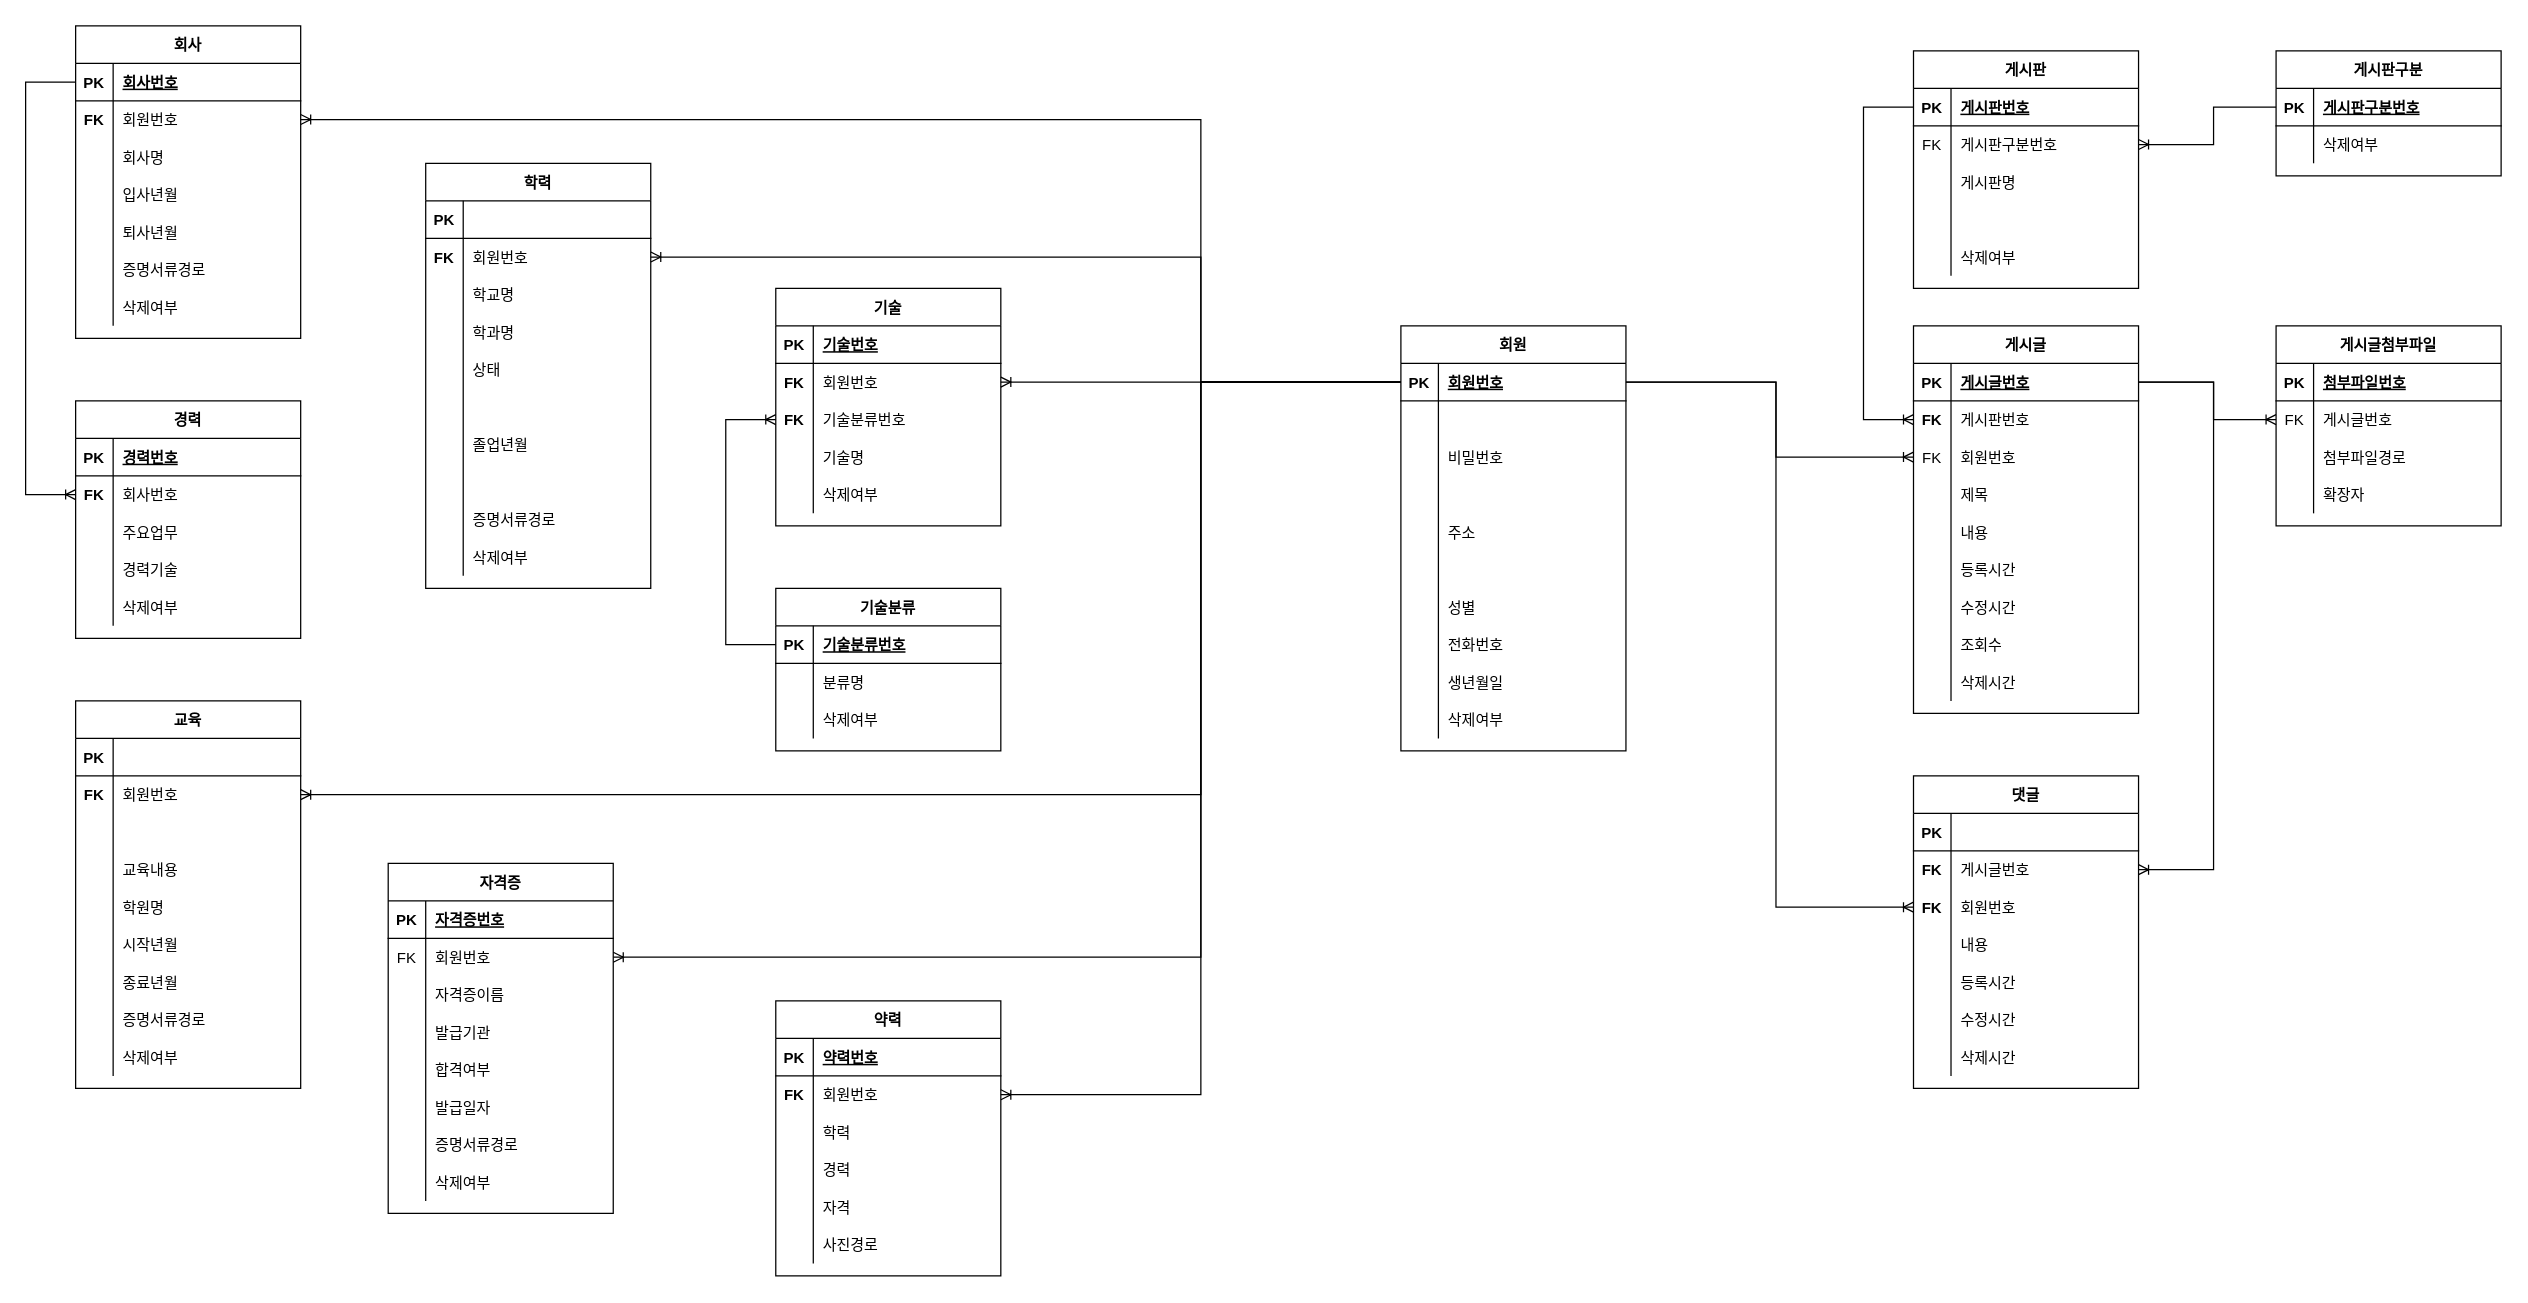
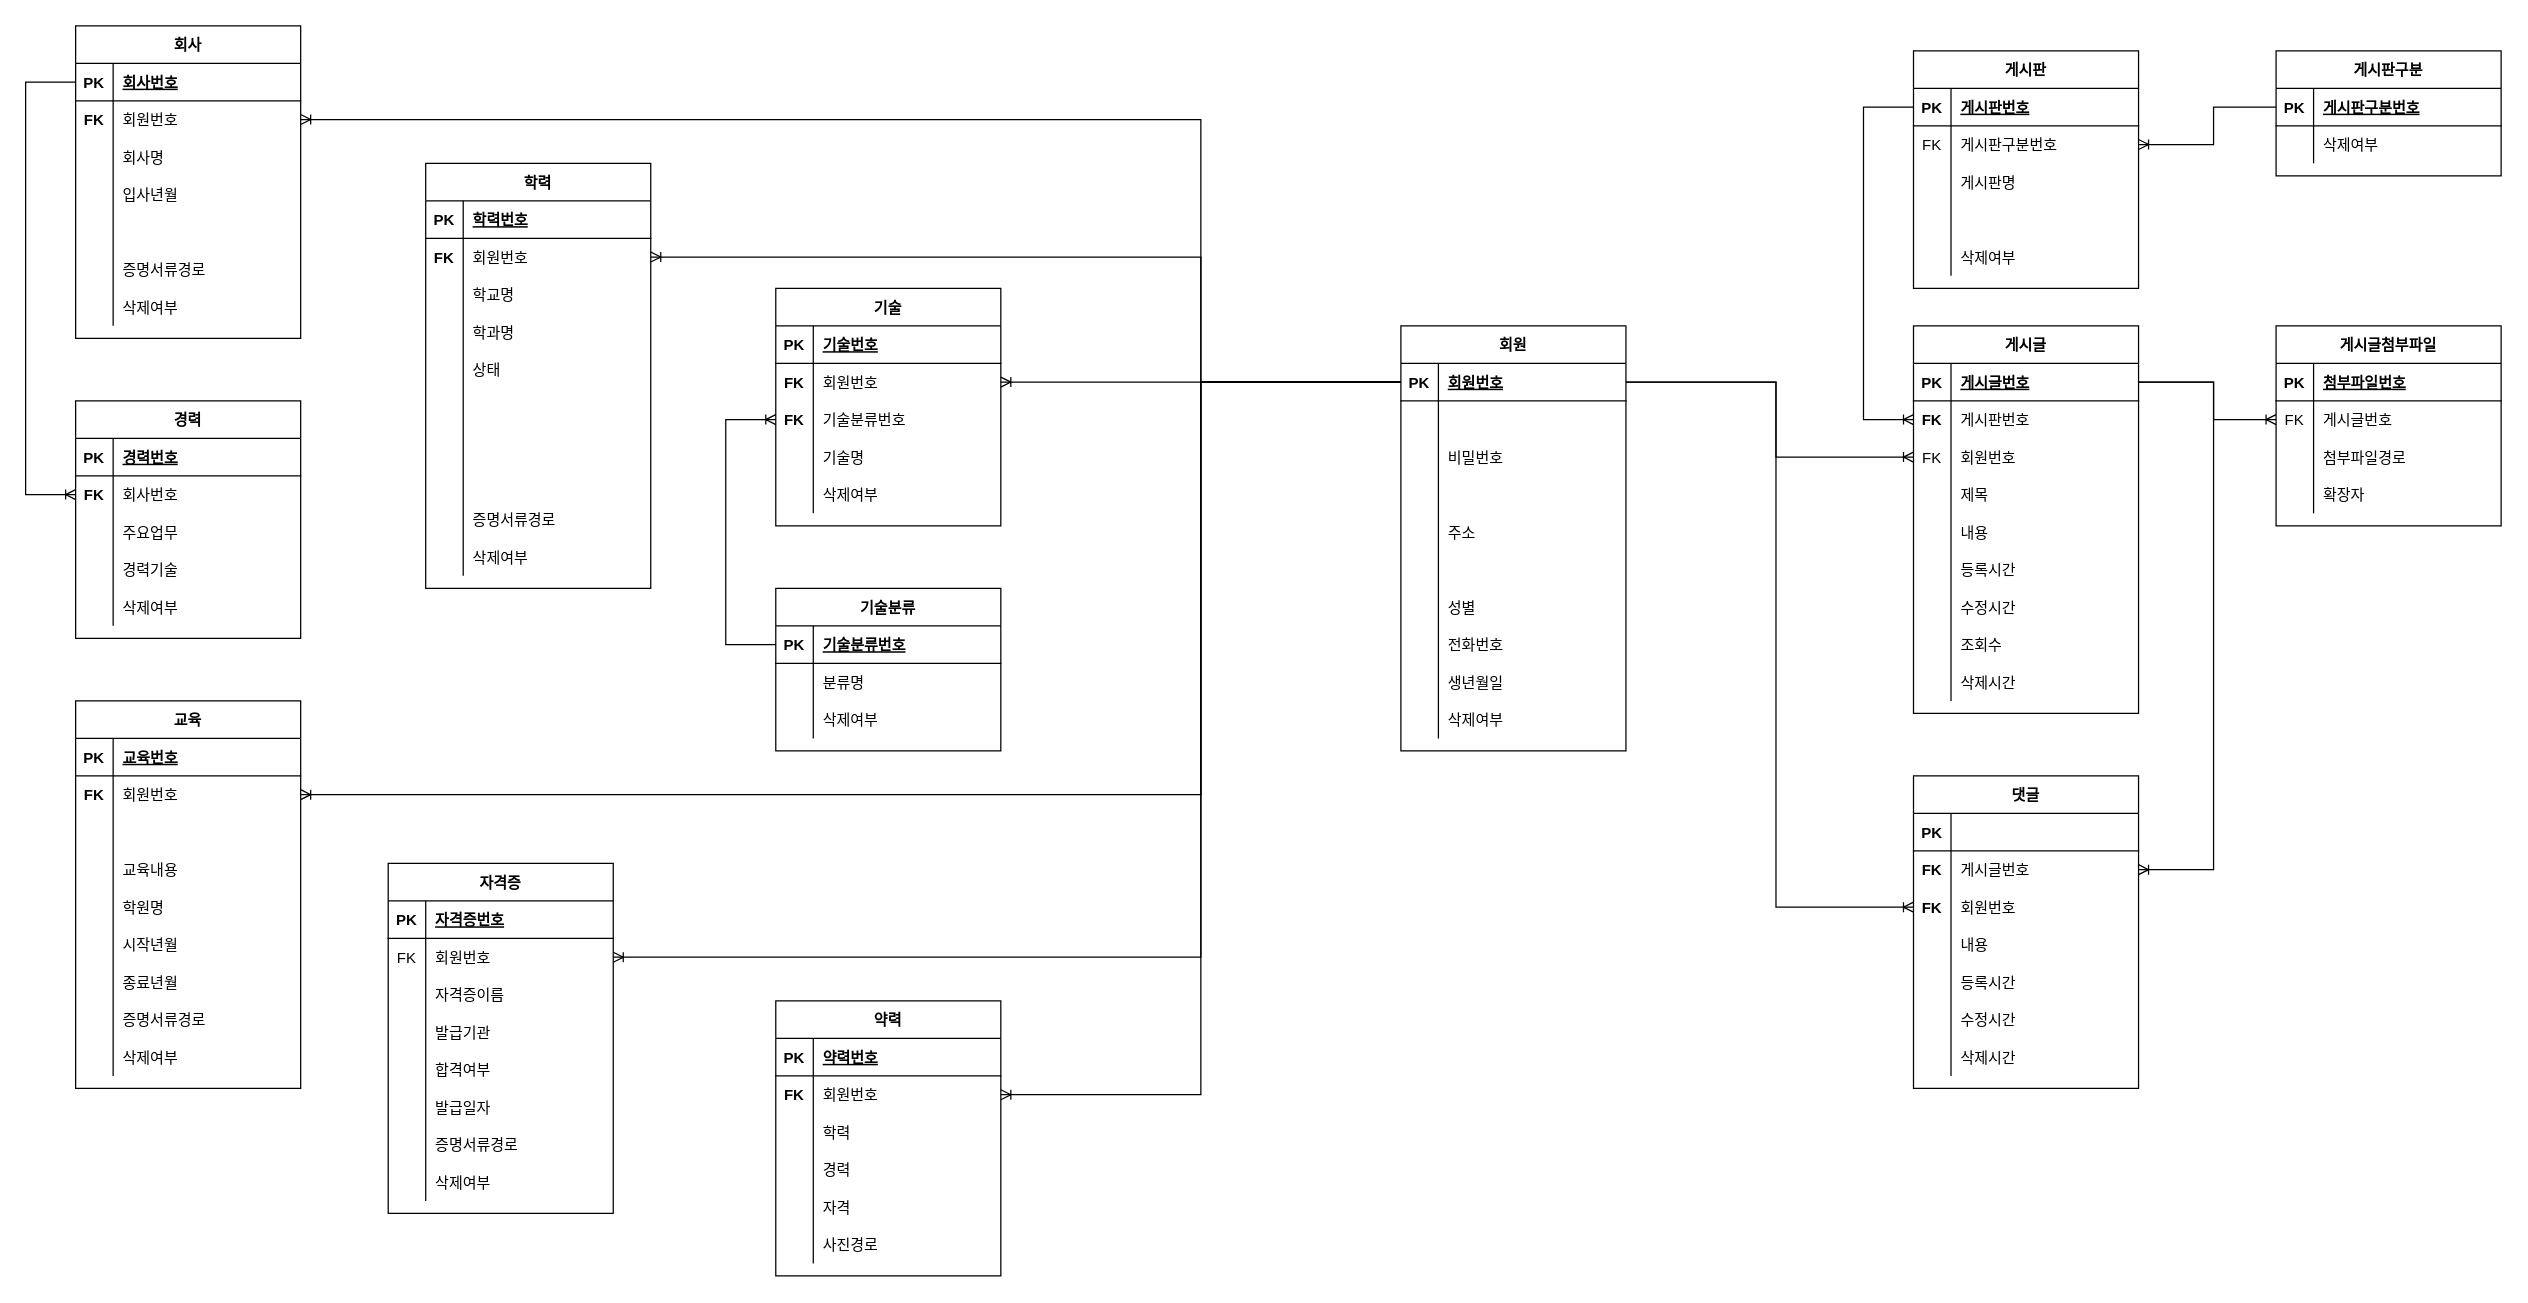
none -> (557, 219)
(207, 232) -> none
(557, 444) -> none
none -> (207, 757)
